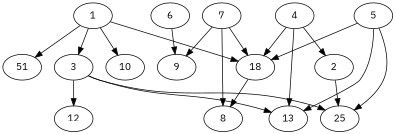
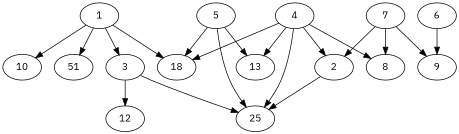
(236, 38) -> (362, 39)
none -> (286, 67)
(242, 89) -> (337, 40)
(203, 98) -> none
